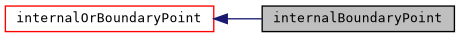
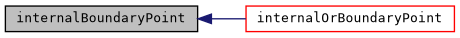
(245, 19) -> (229, 19)
